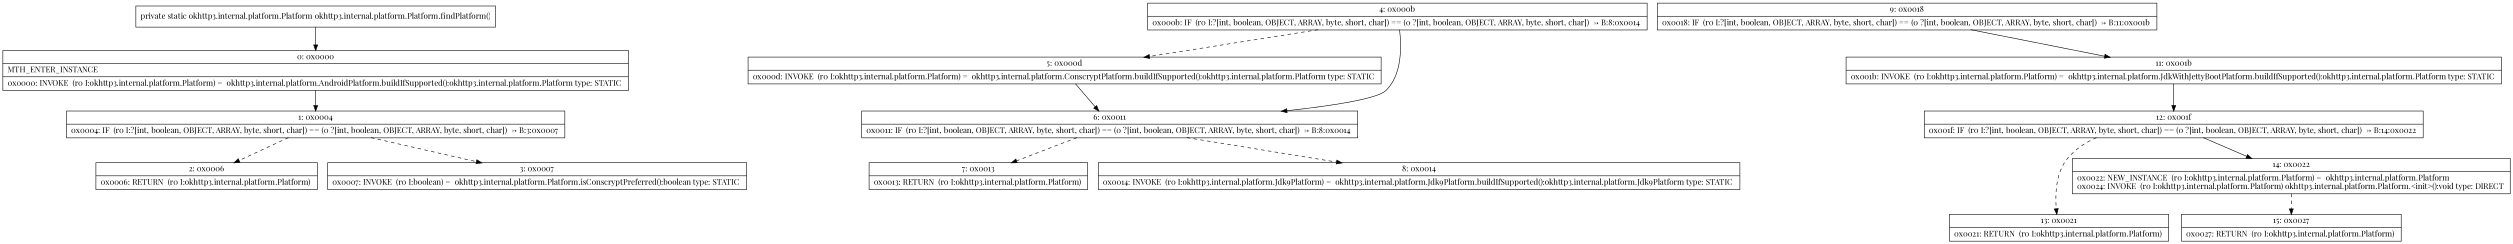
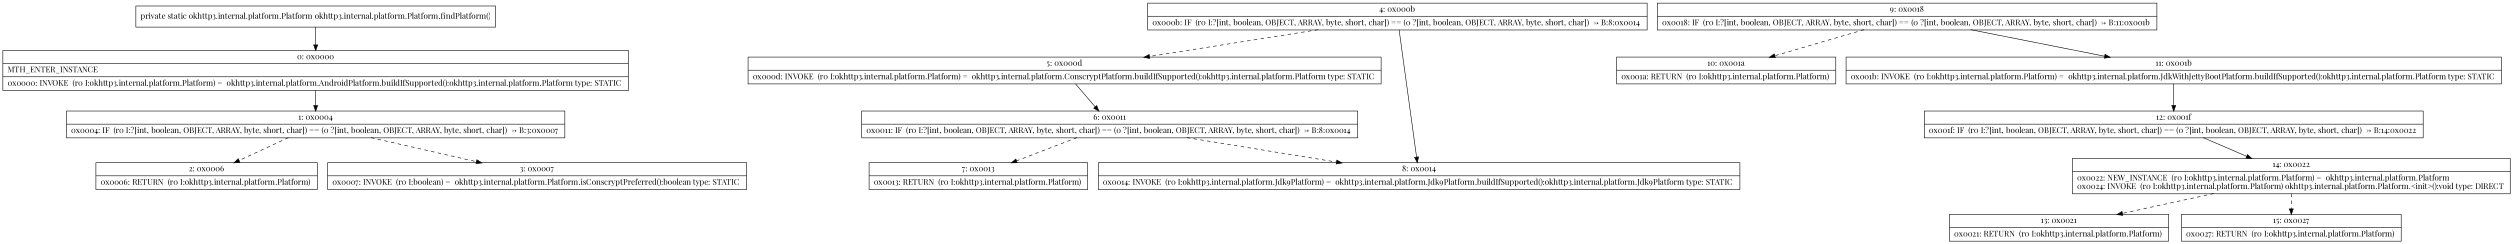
none -> (1726, 70)
(1369, 98) -> (1408, 93)
(2063, 165) -> (2168, 203)
